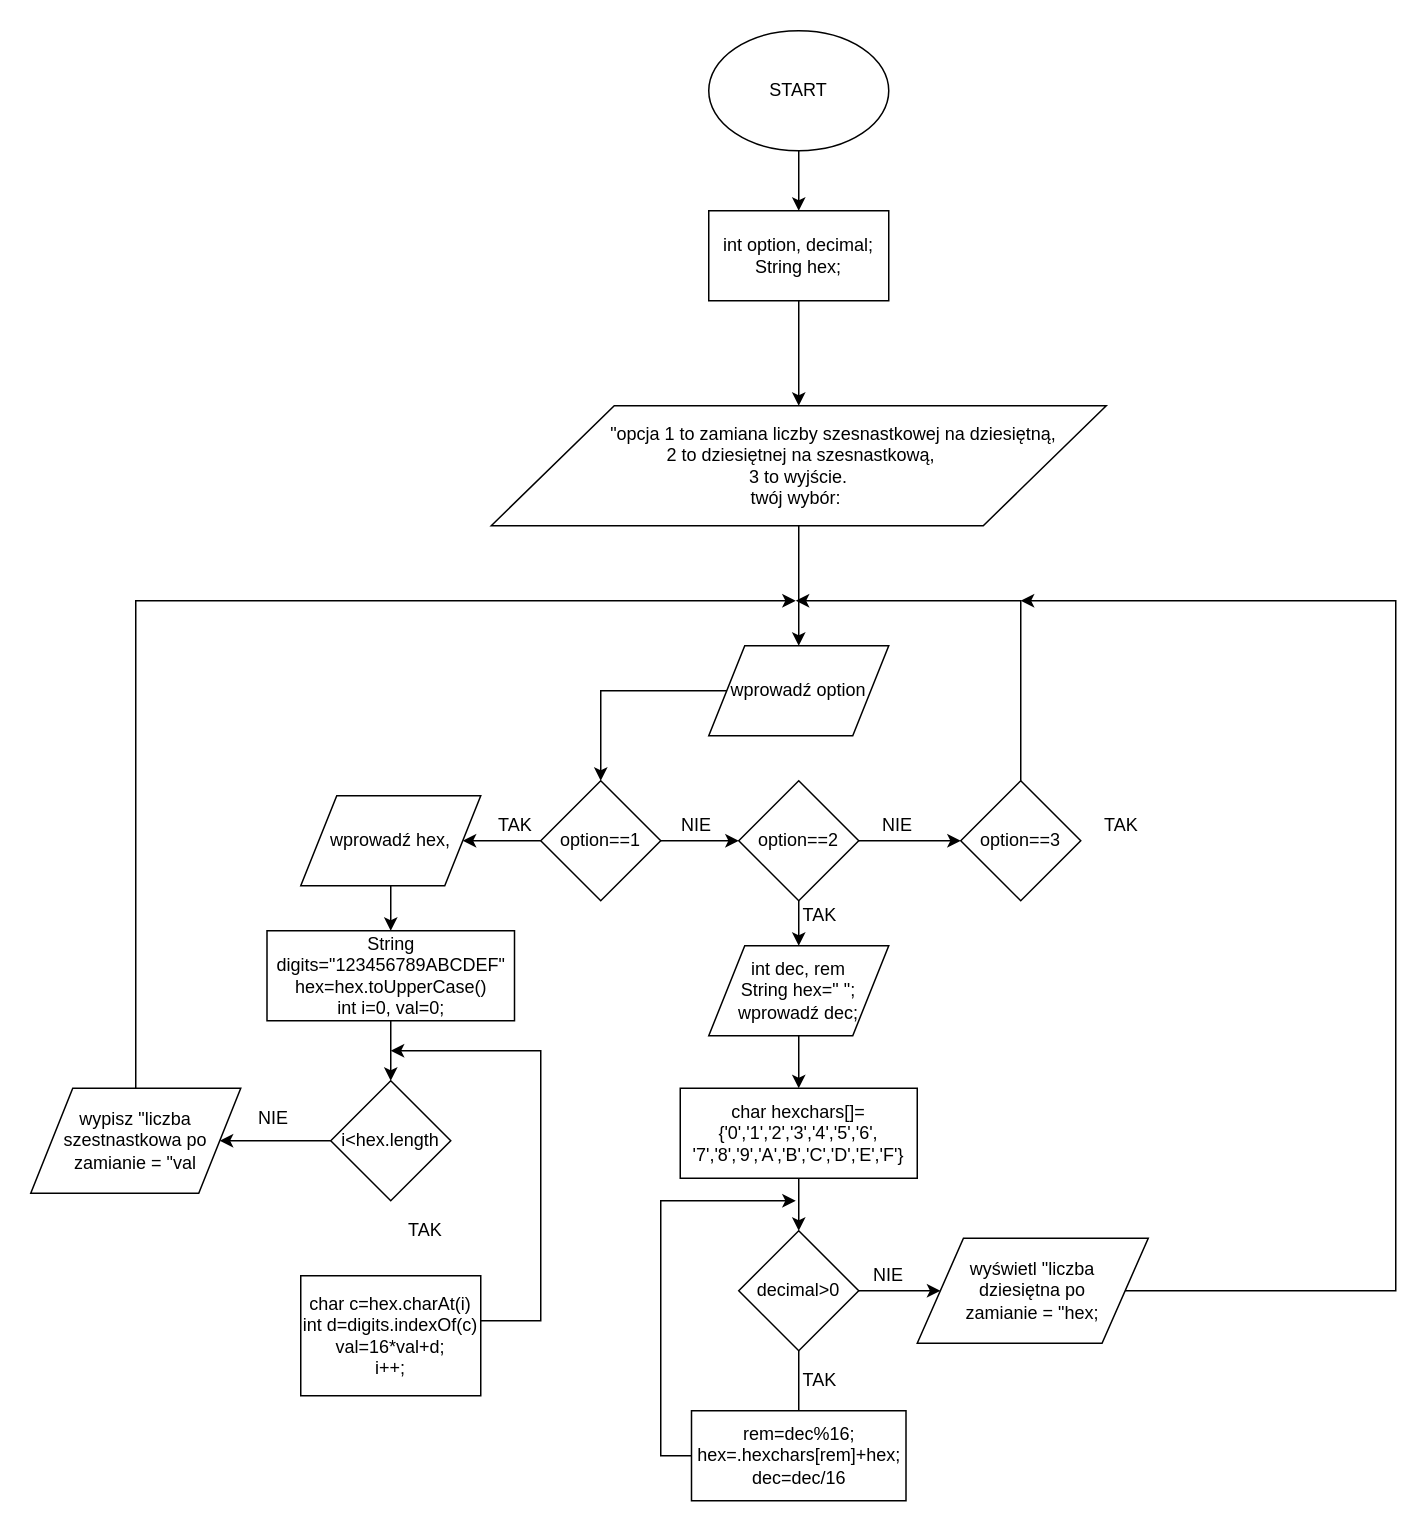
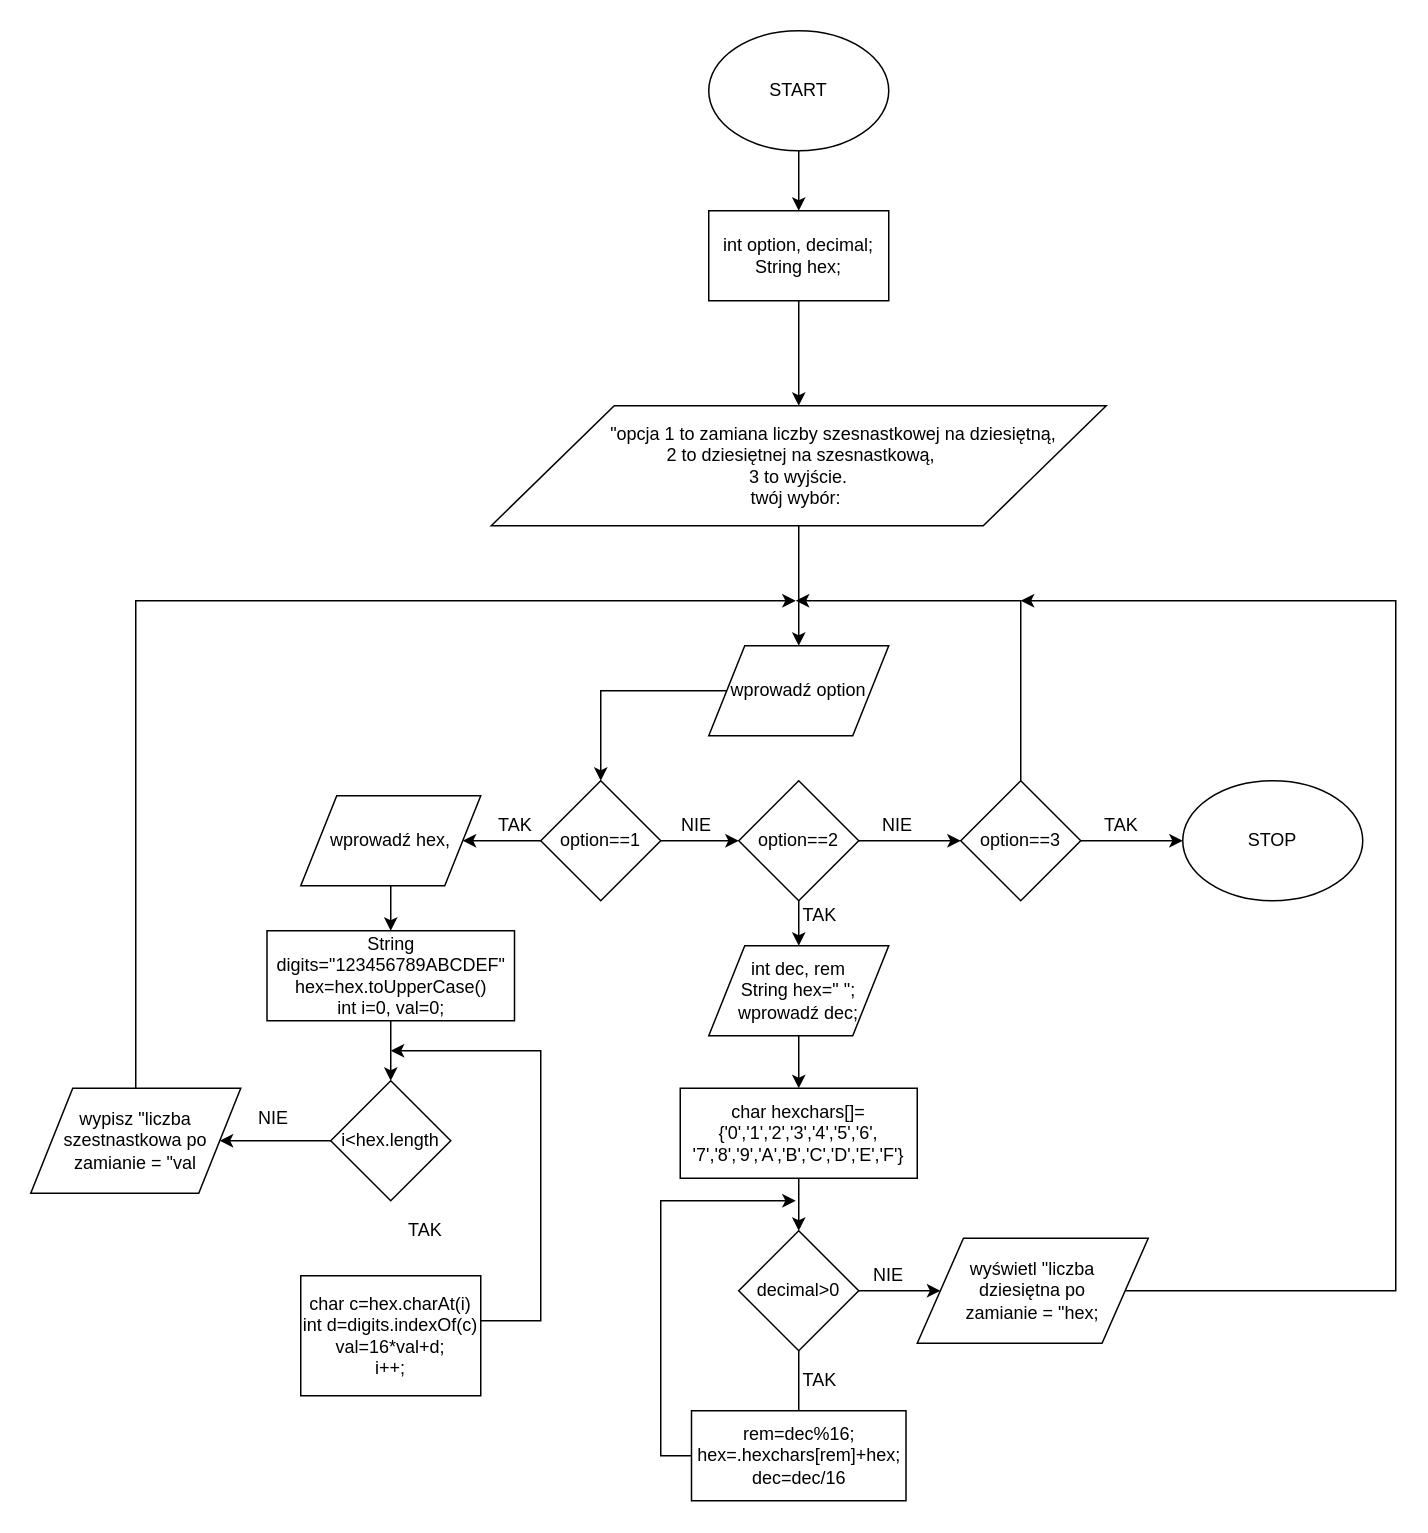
none -> (1127, 841)
none -> (1273, 841)
